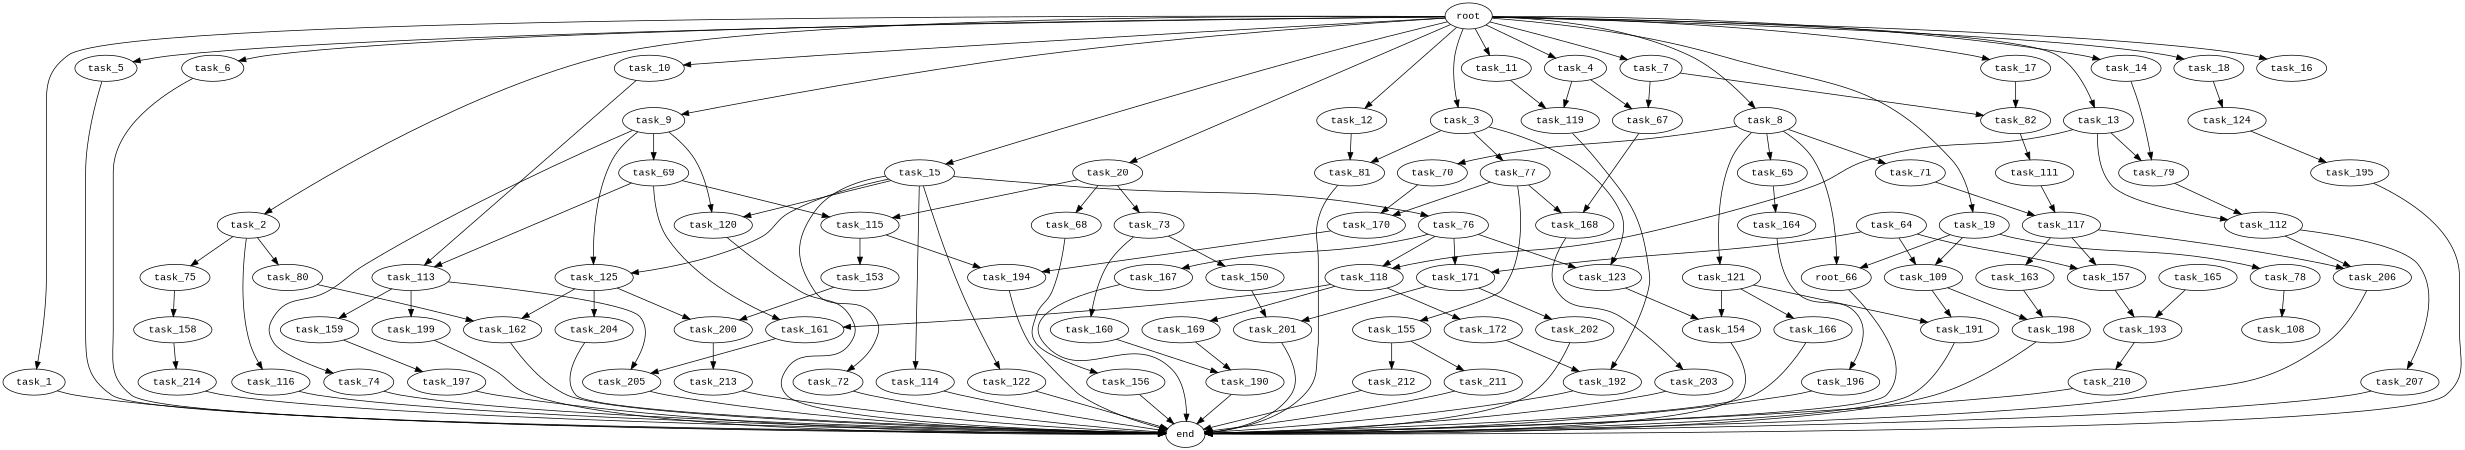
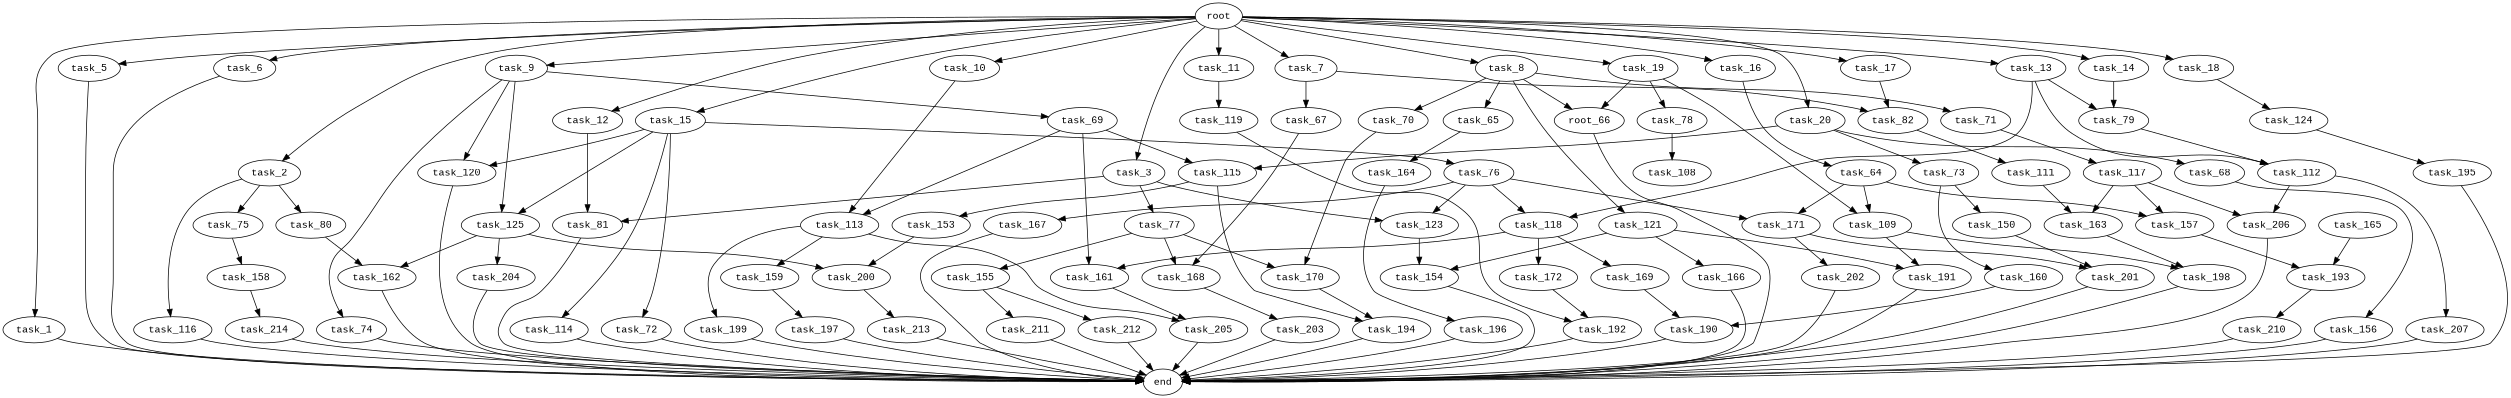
(1575, 68) -> none
none -> (1770, 135)
(2046, 196) -> (2054, 197)
(1007, 382) -> none
